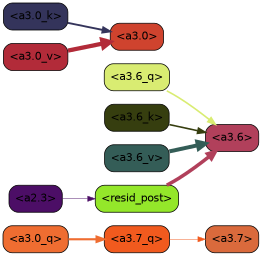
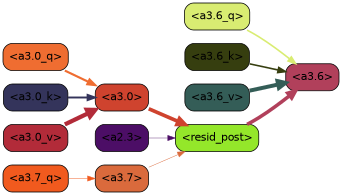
none -> (163, 115)
none -> (163, 161)
(82, 239) -> (77, 76)
